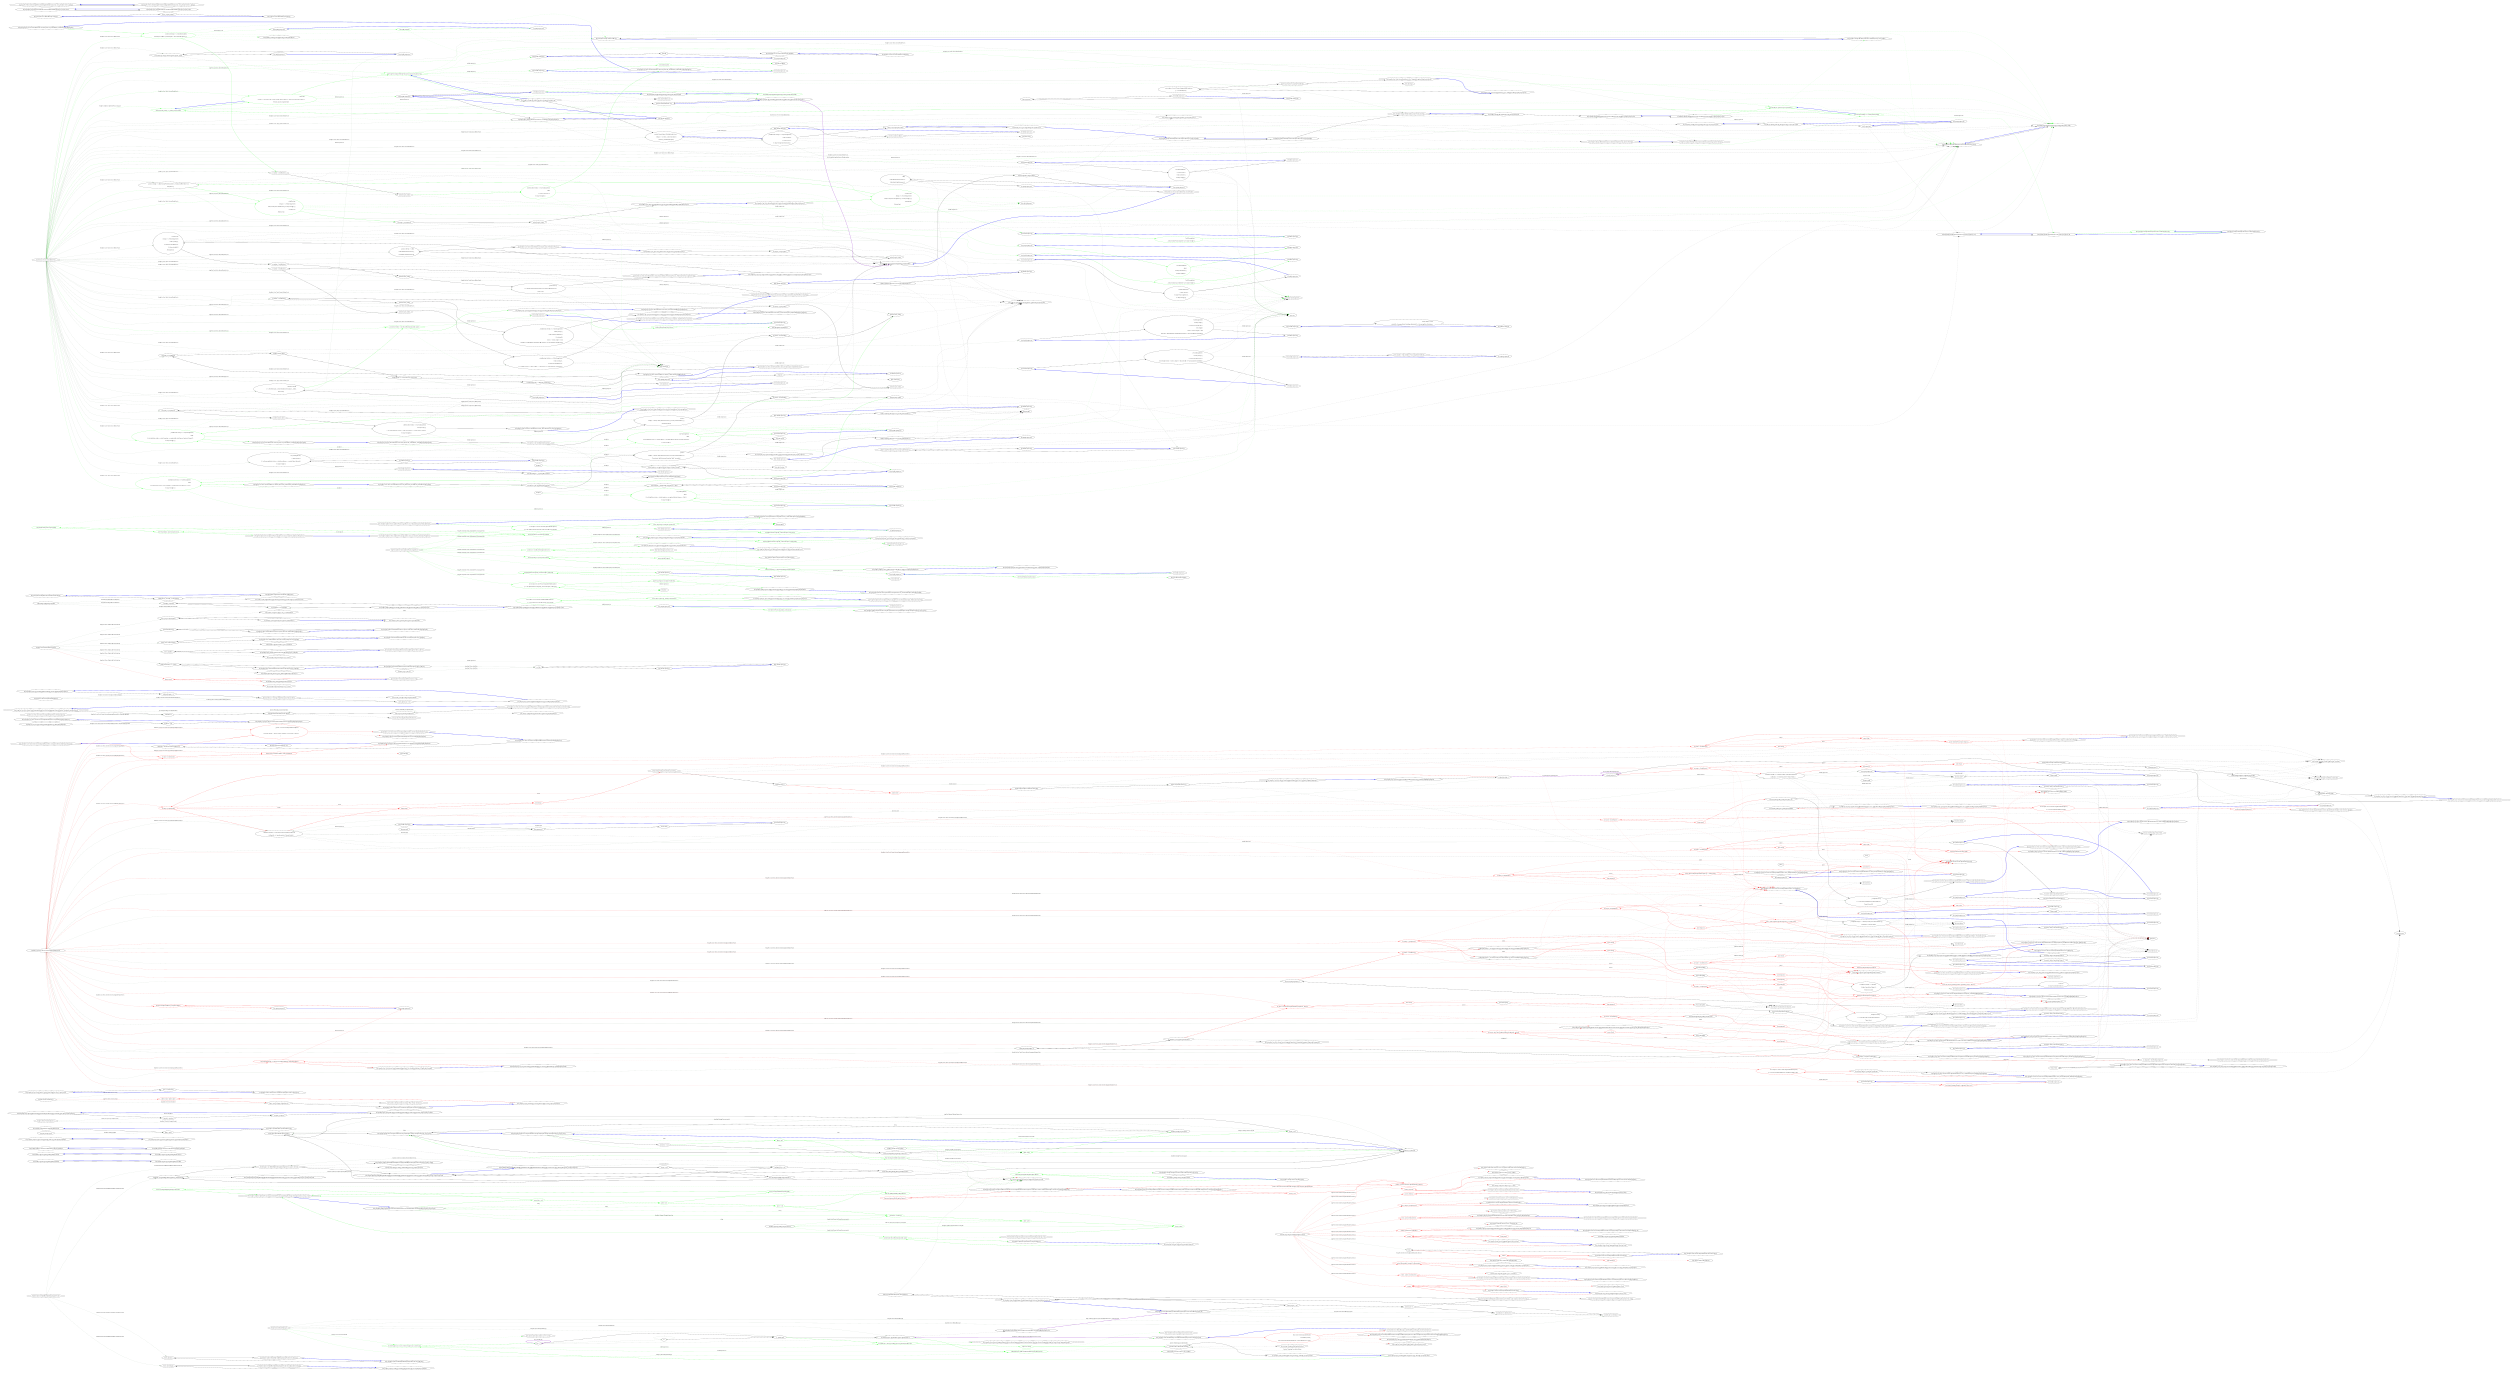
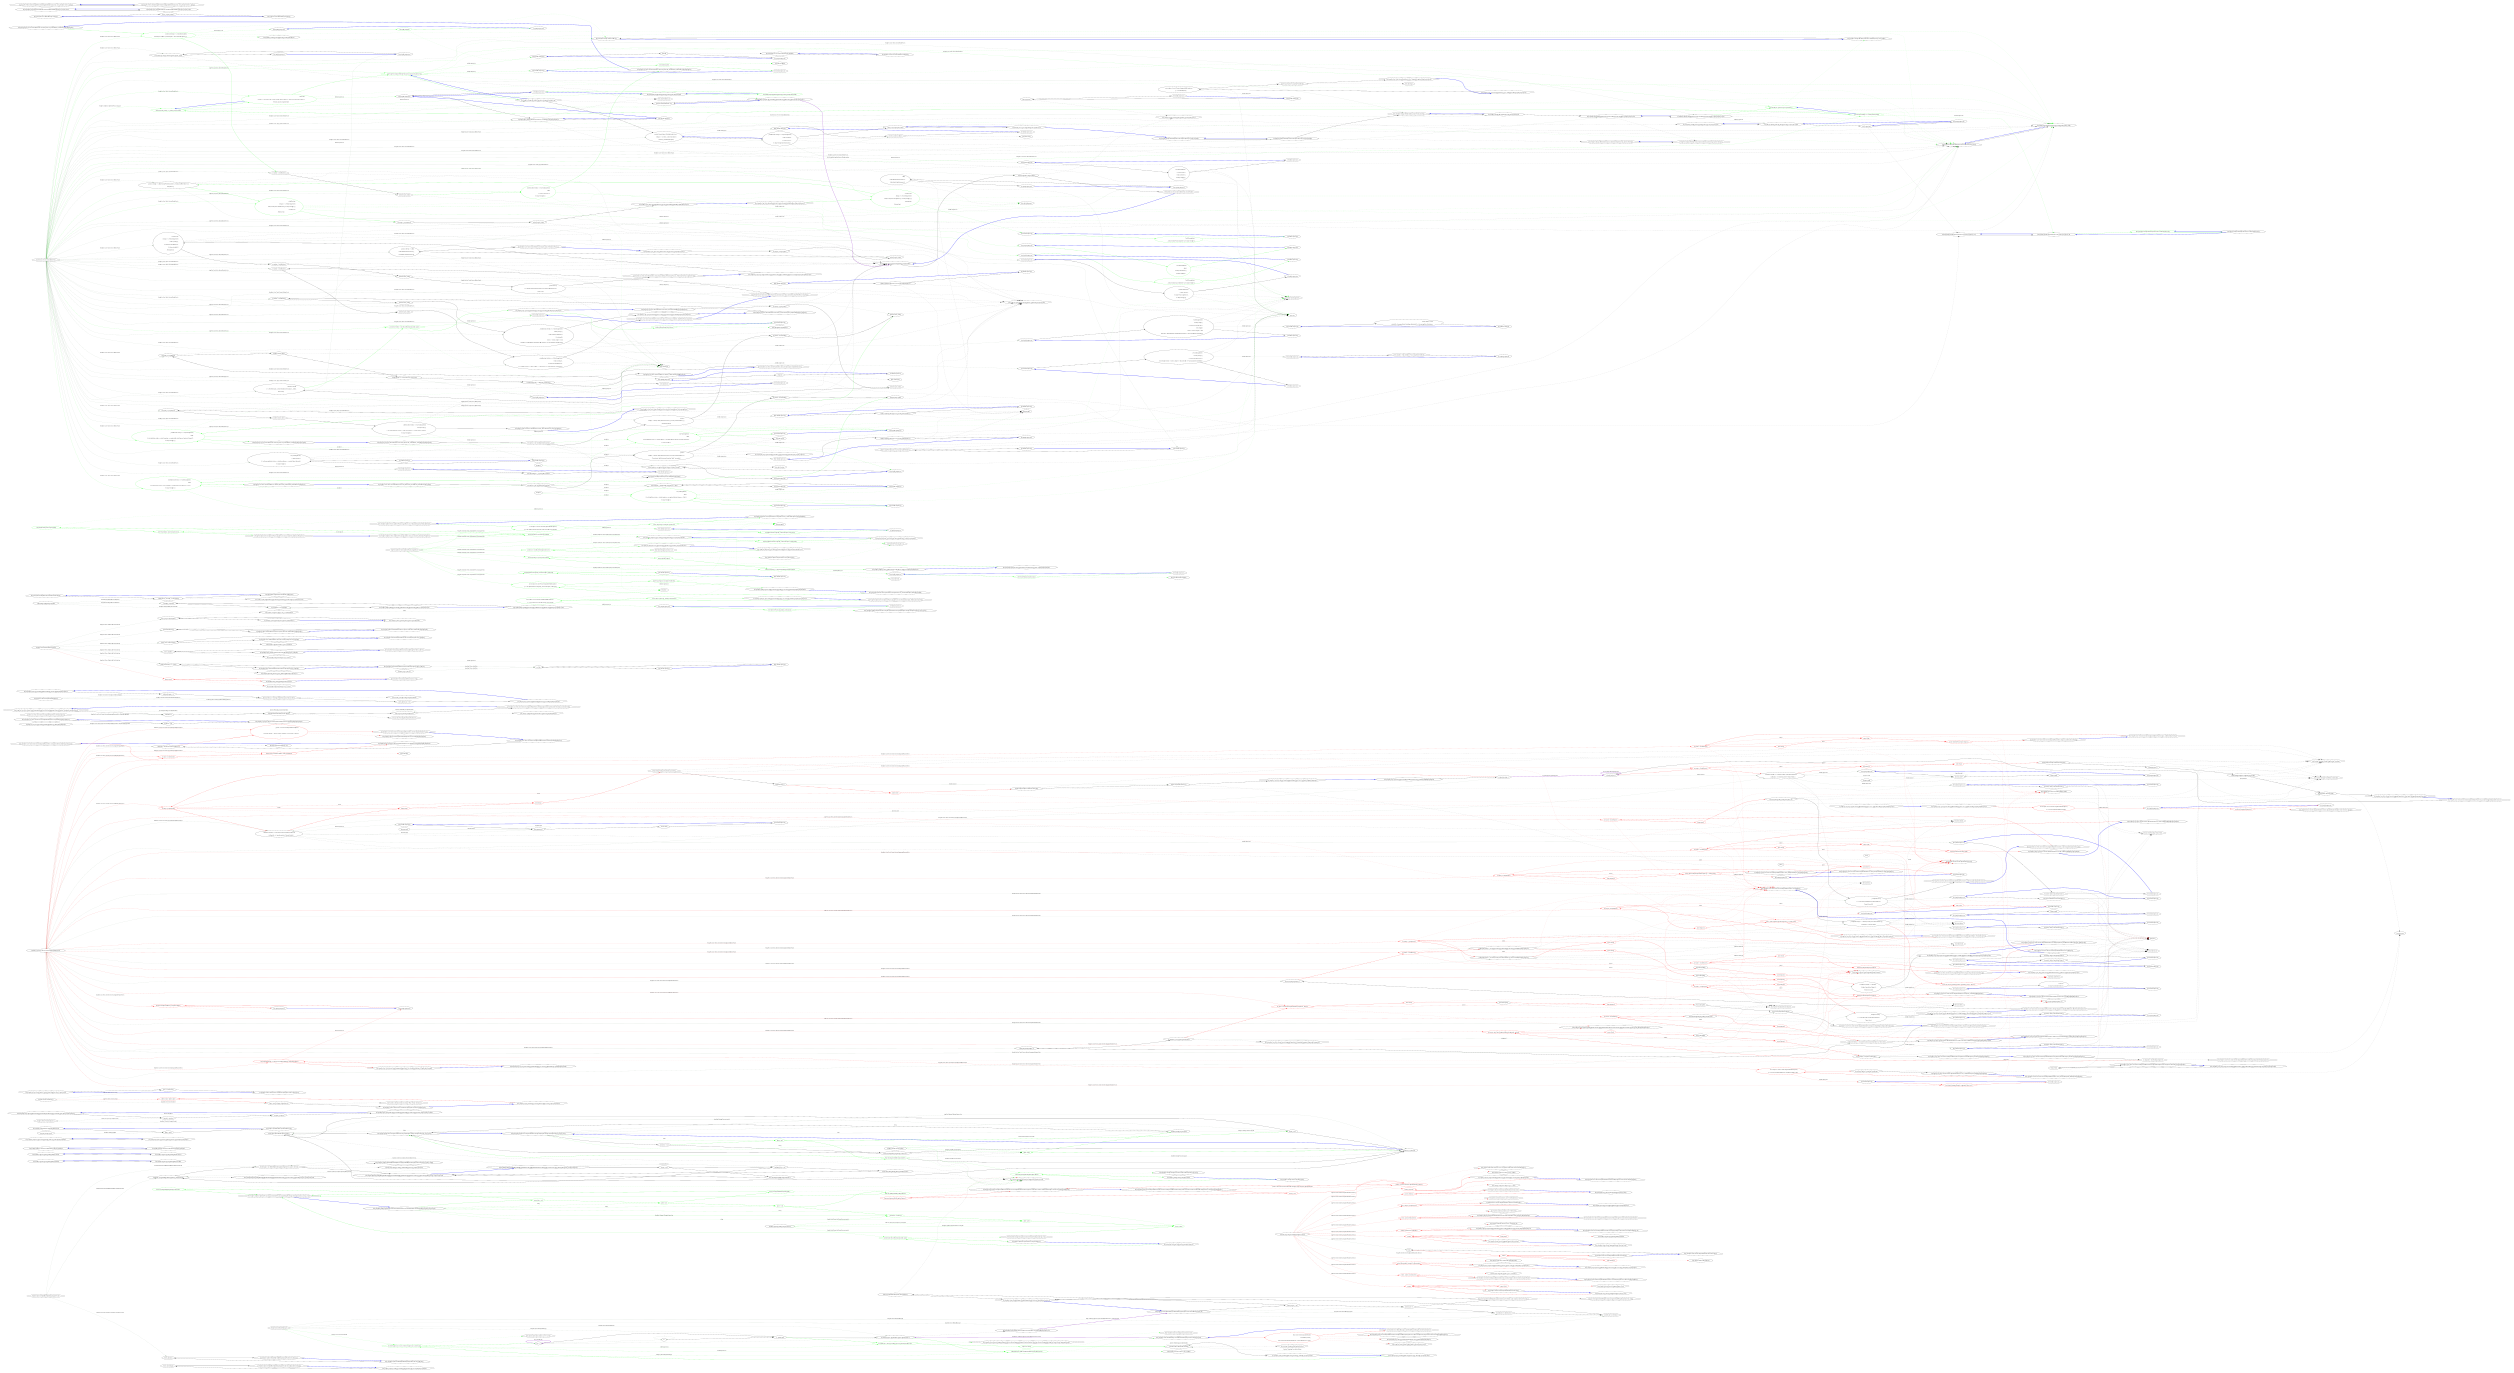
(1781, 808) -> none
(98, 1342) -> none
